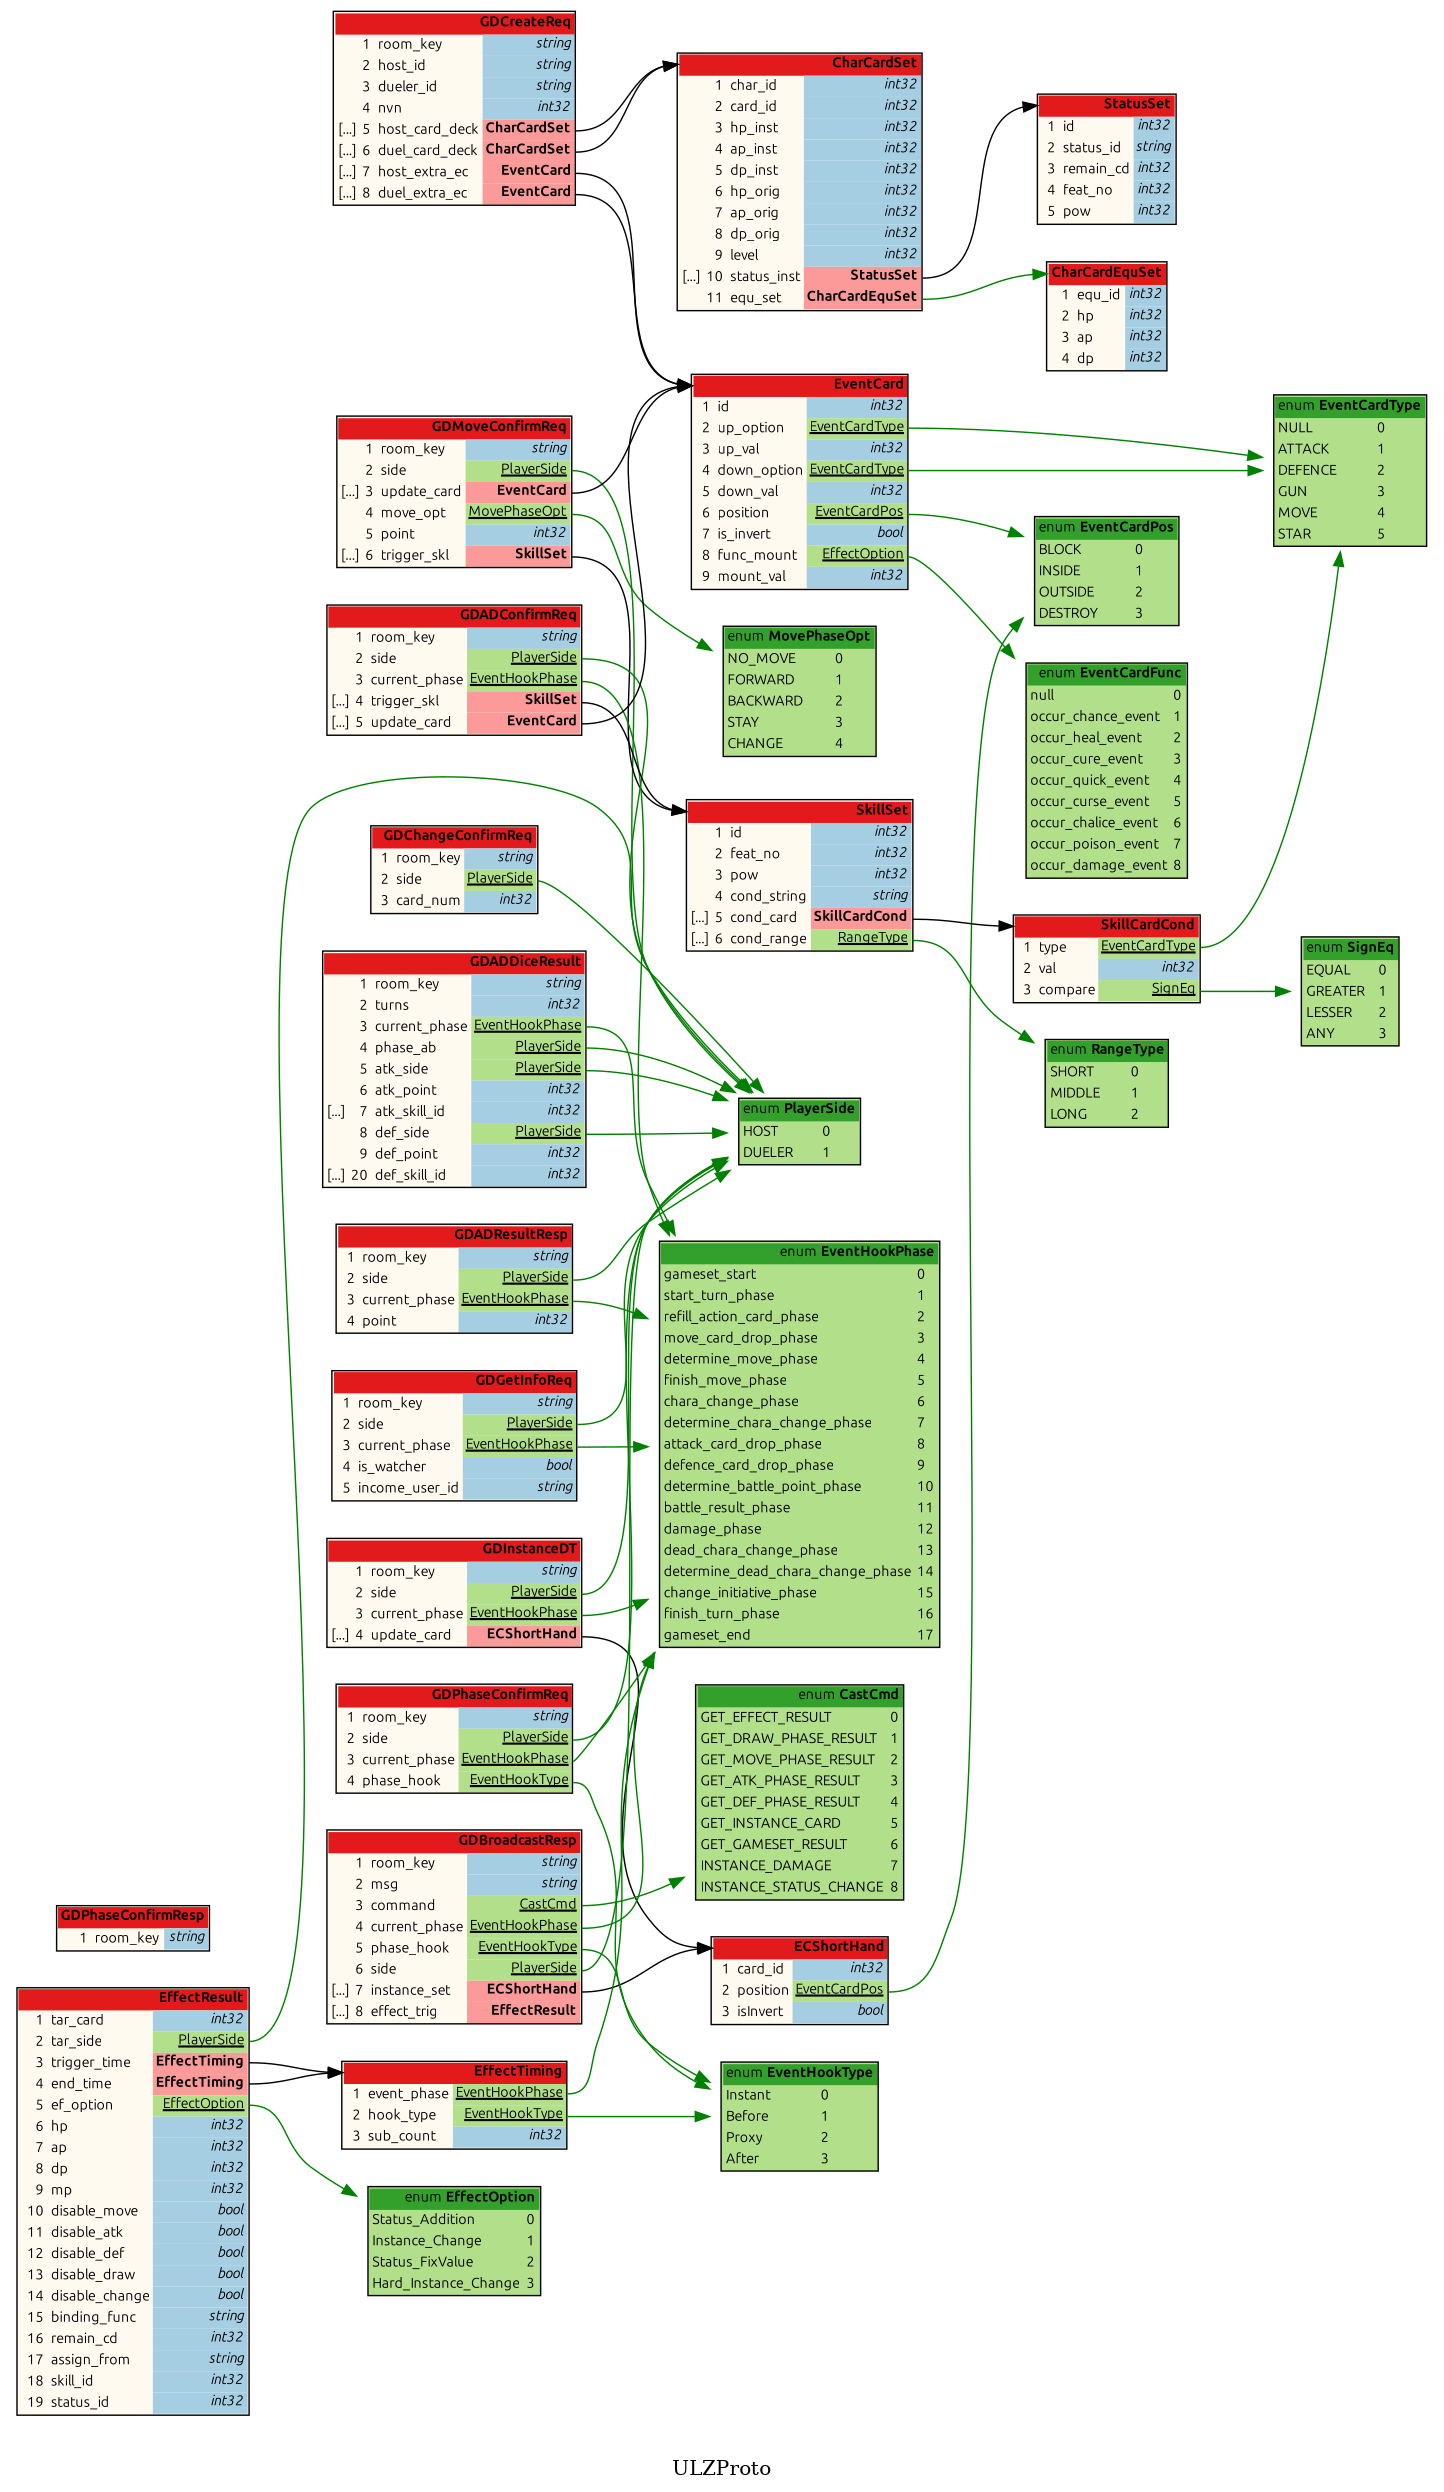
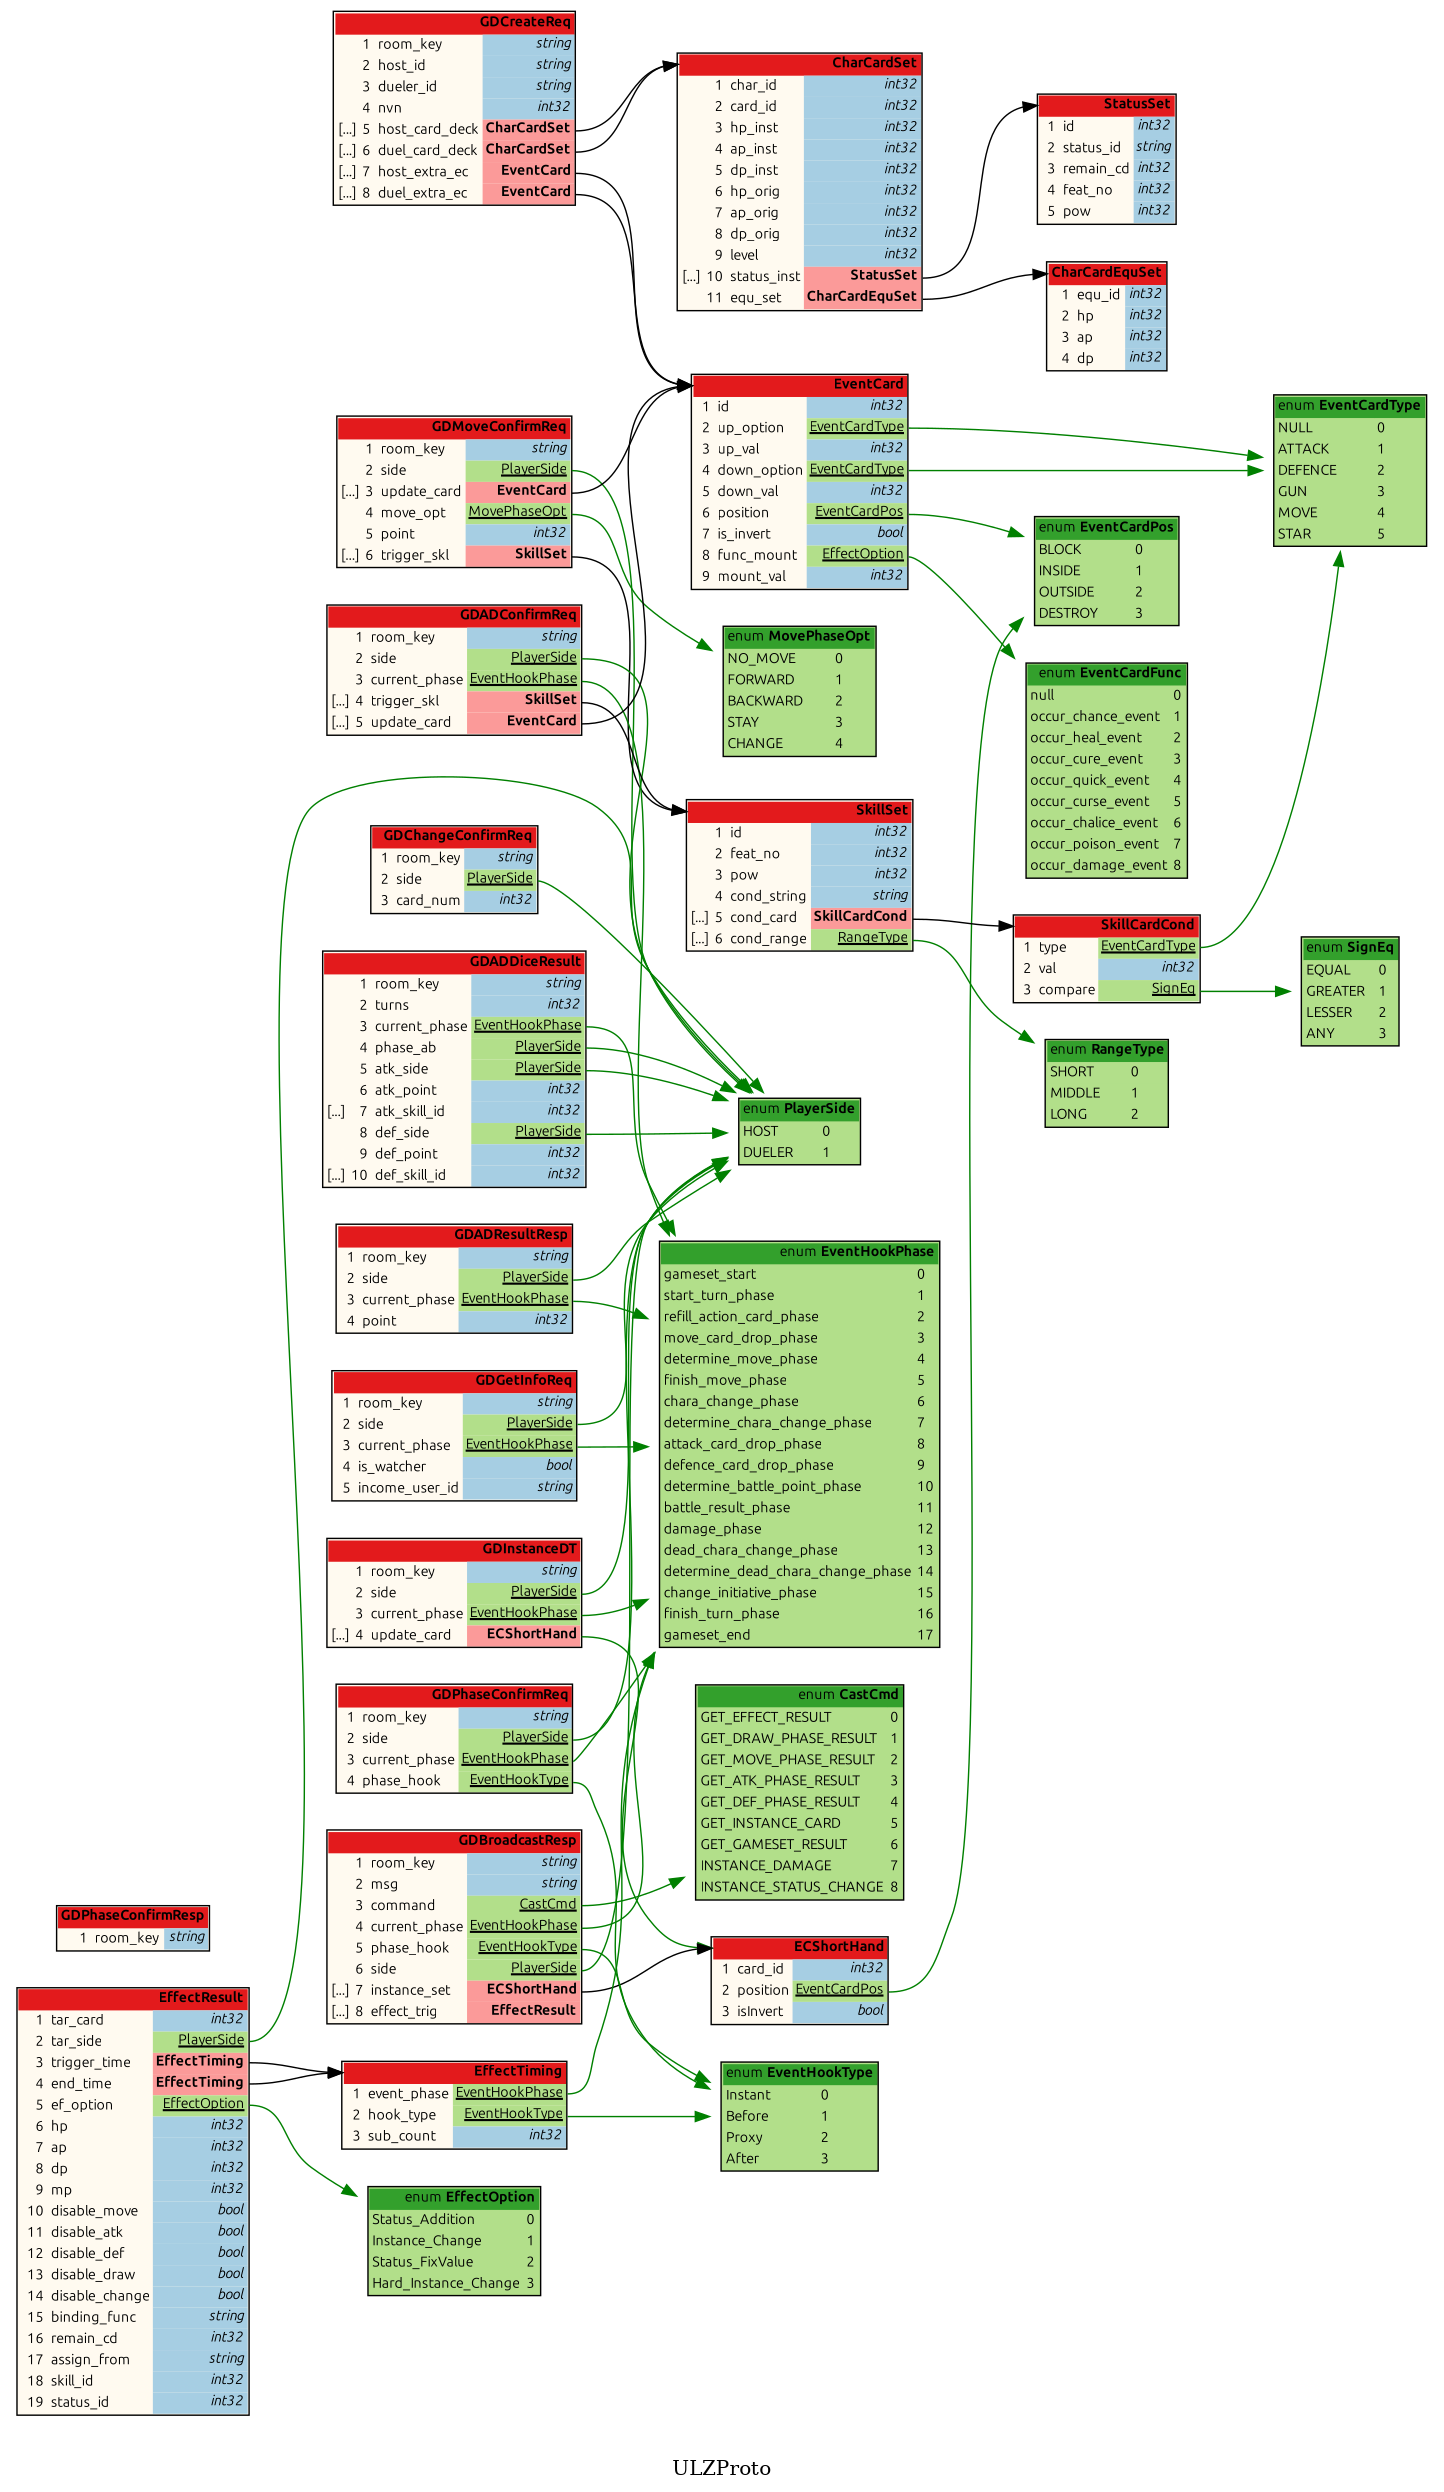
(978, 289) -> (978, 289)
(360, 1175) -> (360, 1175)
(626, 1792) -> (626, 1792)
